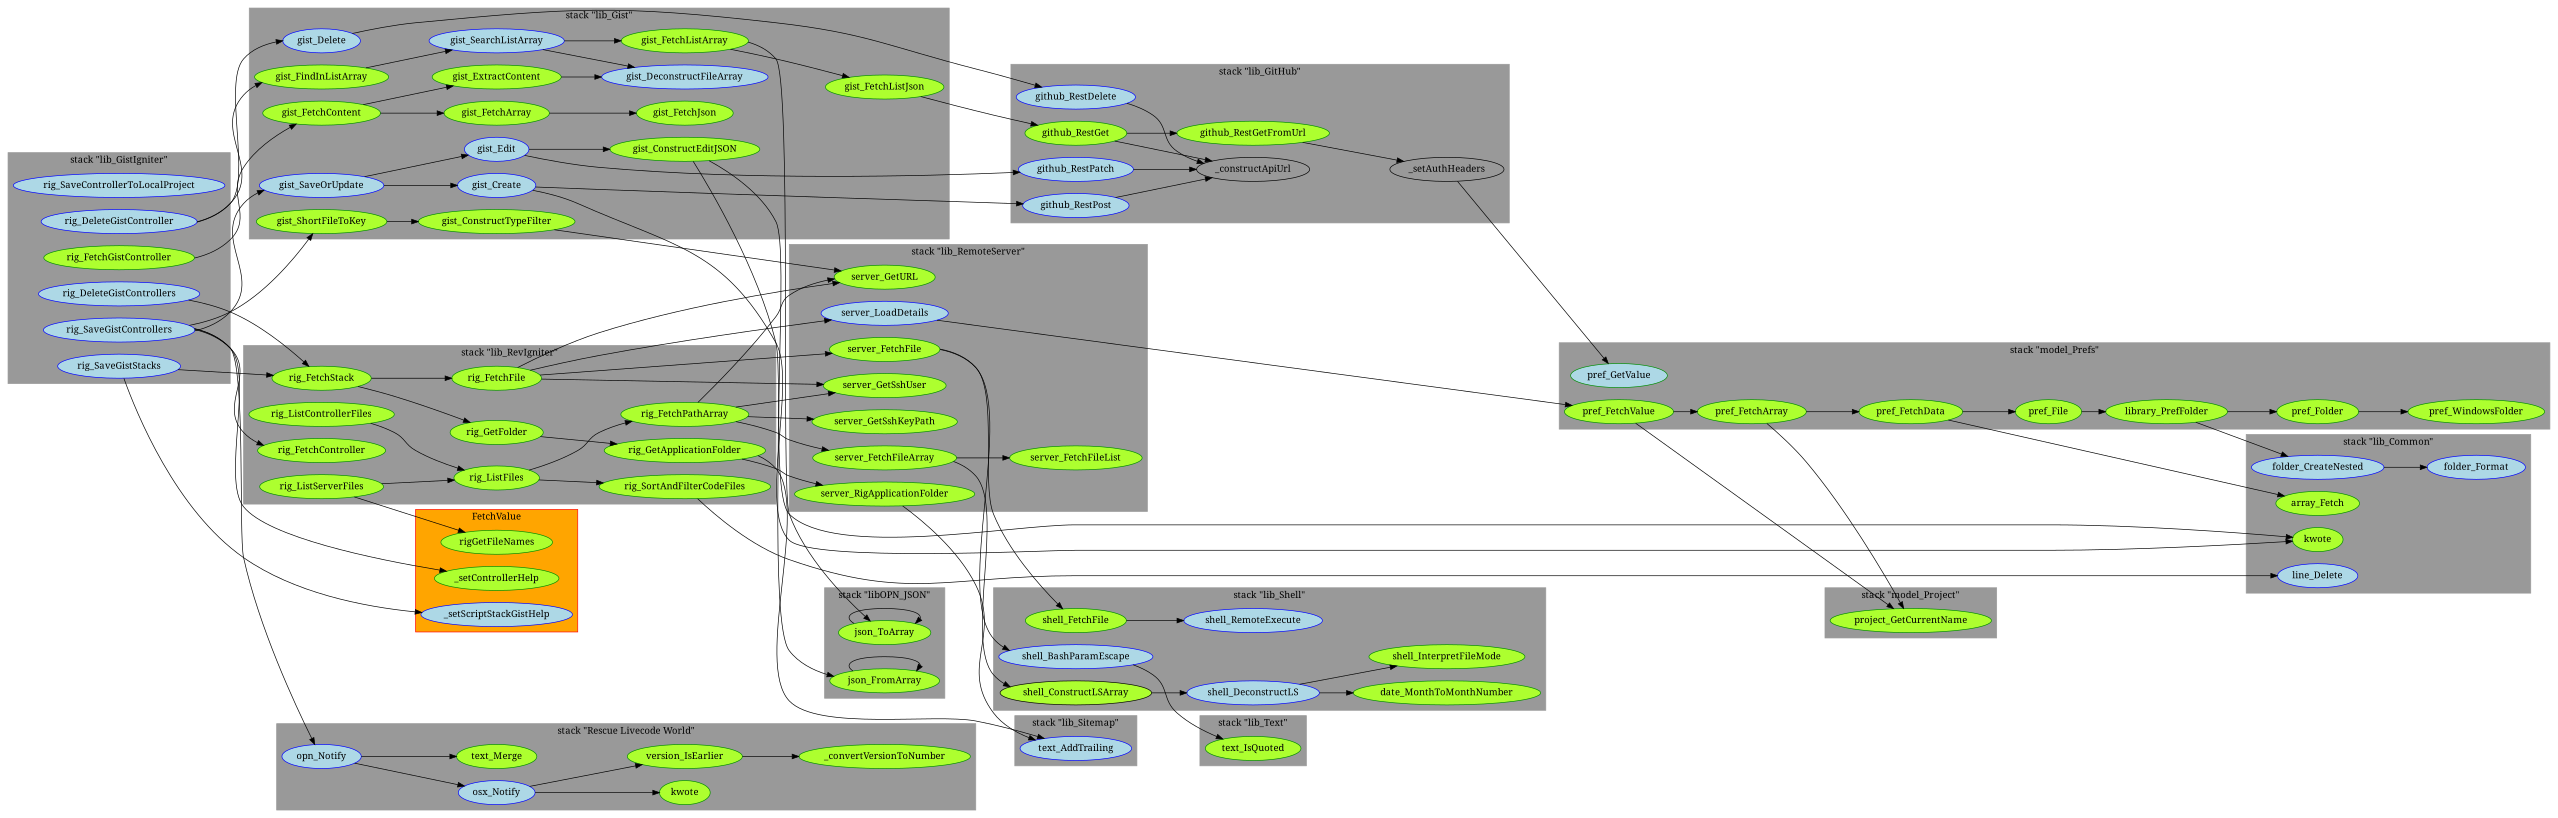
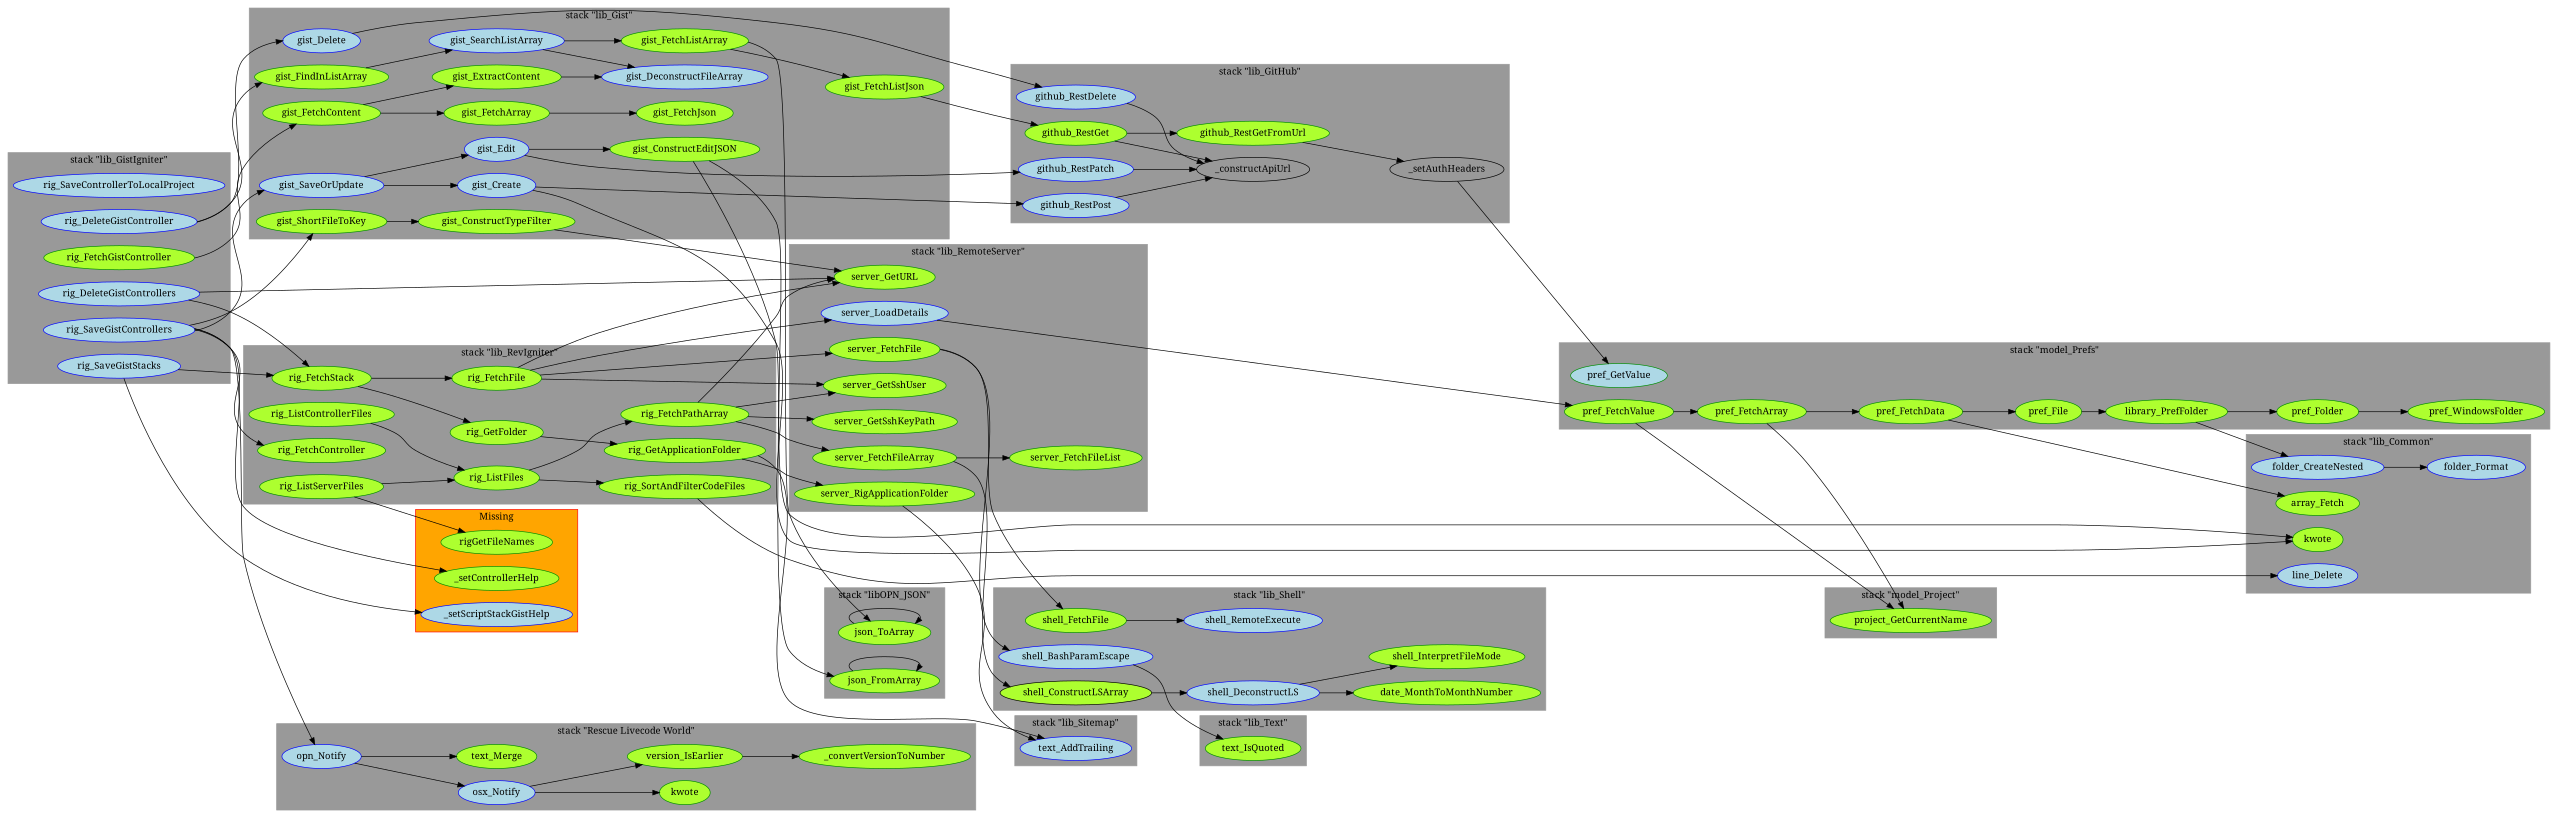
none -> (513, 285)
(497, 517) -> (497, 517)
